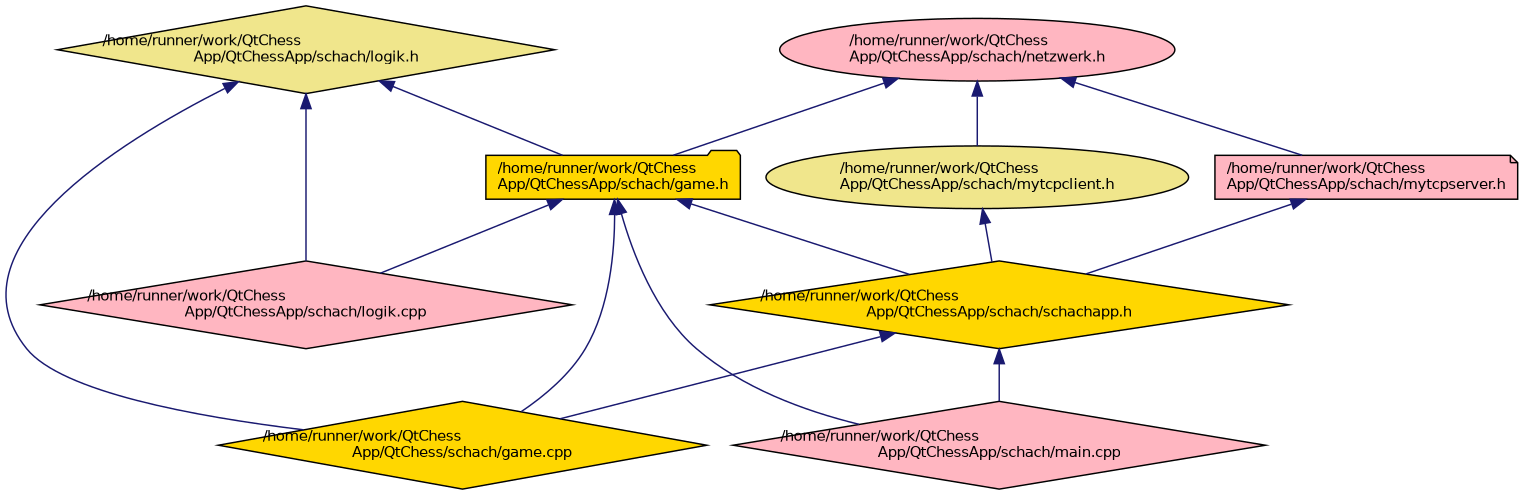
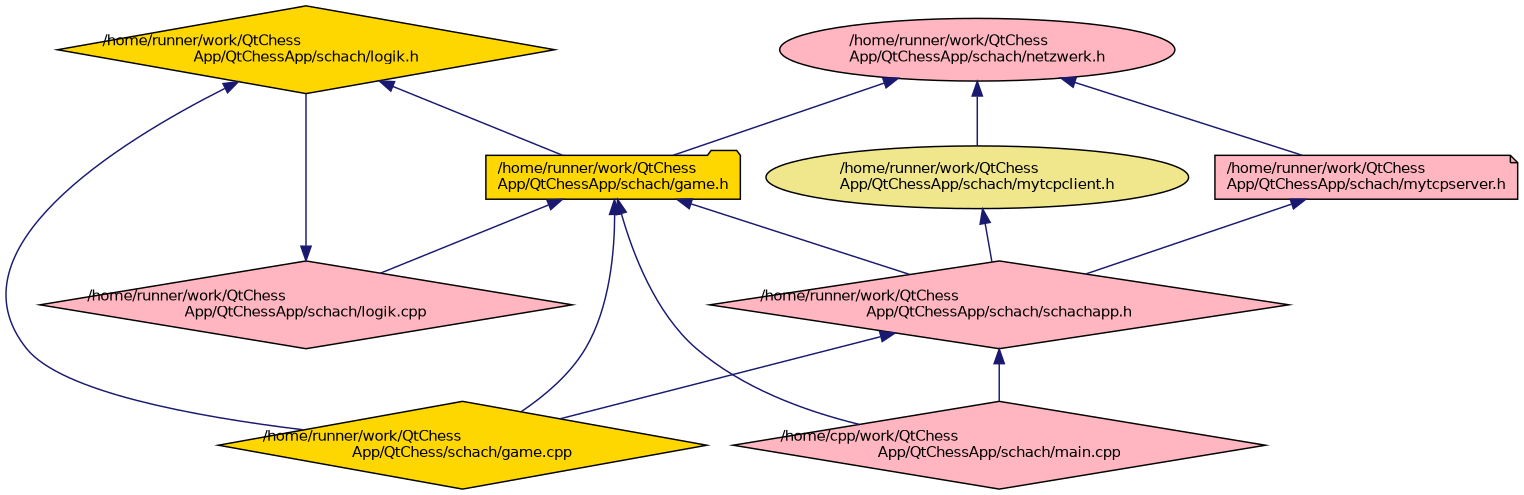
(306, 50) -> (306, 50)
(306, 185) -> (306, 170)
(999, 305) -> (999, 305)
(999, 445) -> (999, 445)
